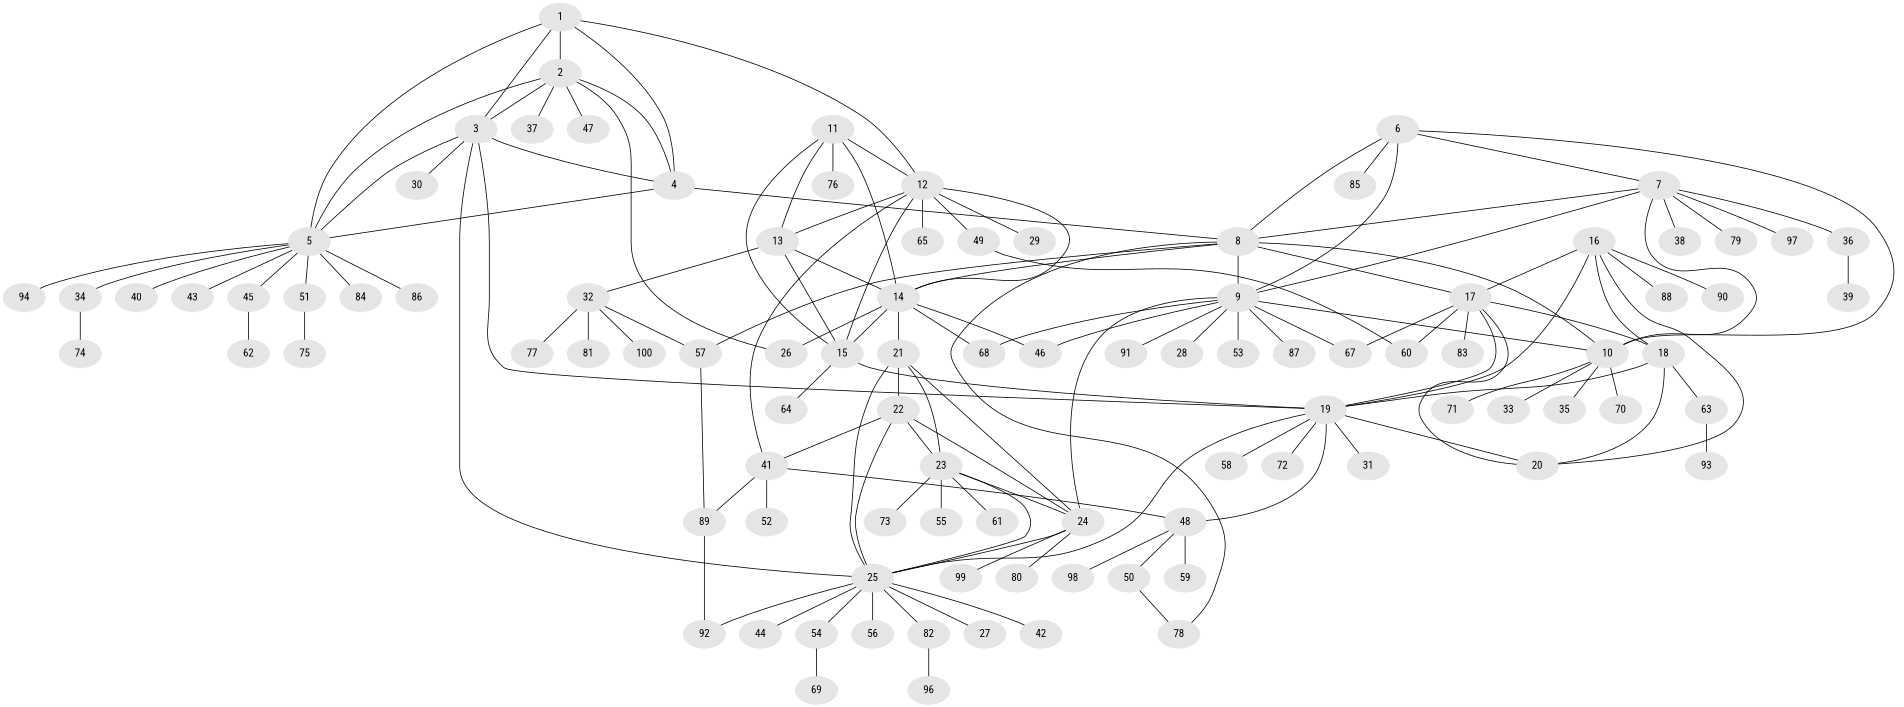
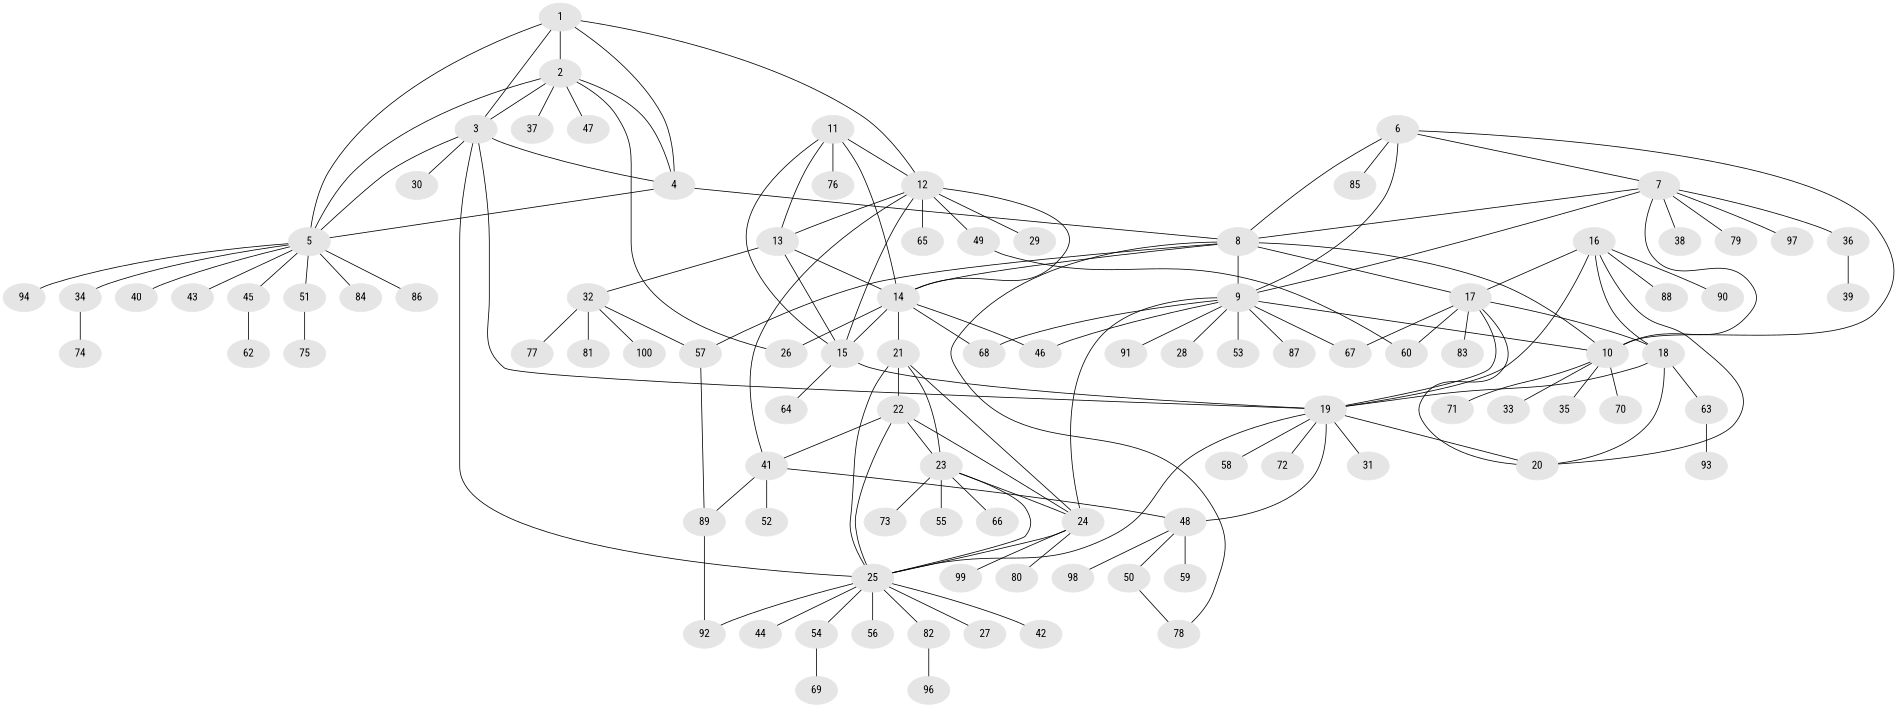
(997, 522) -> (997, 522)
